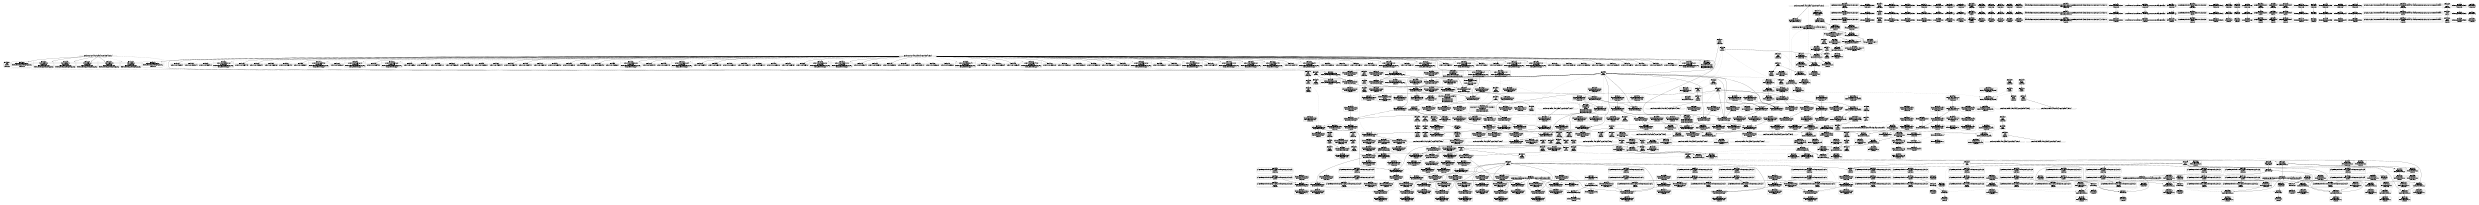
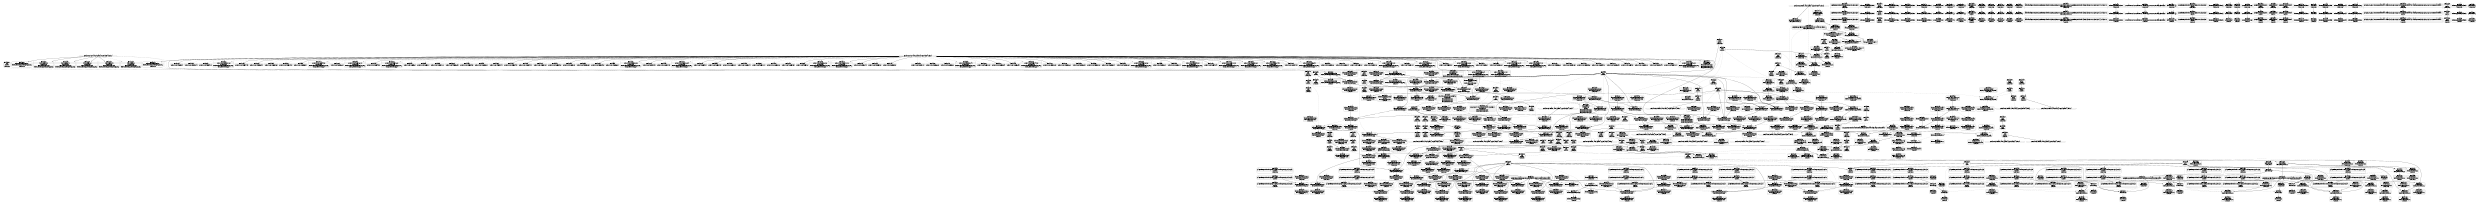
(904, 65) -> none
